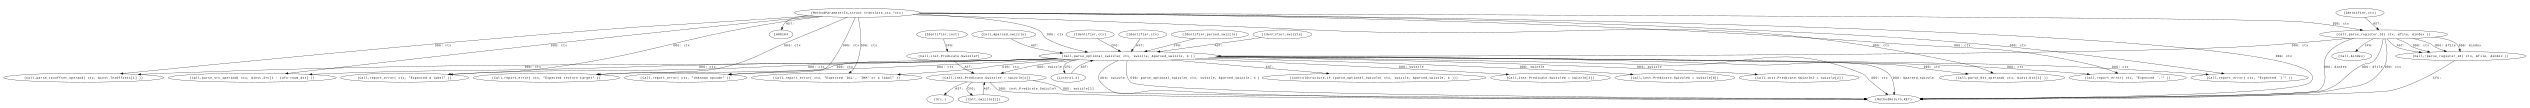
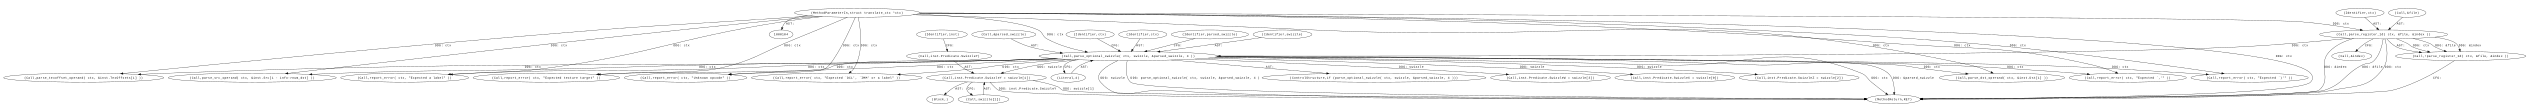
none -> (2407, 13)
(940, 99) -> (940, 99)
